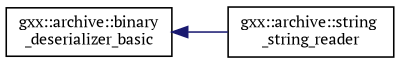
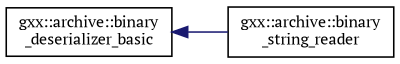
(311, 32) -> (311, 32)
